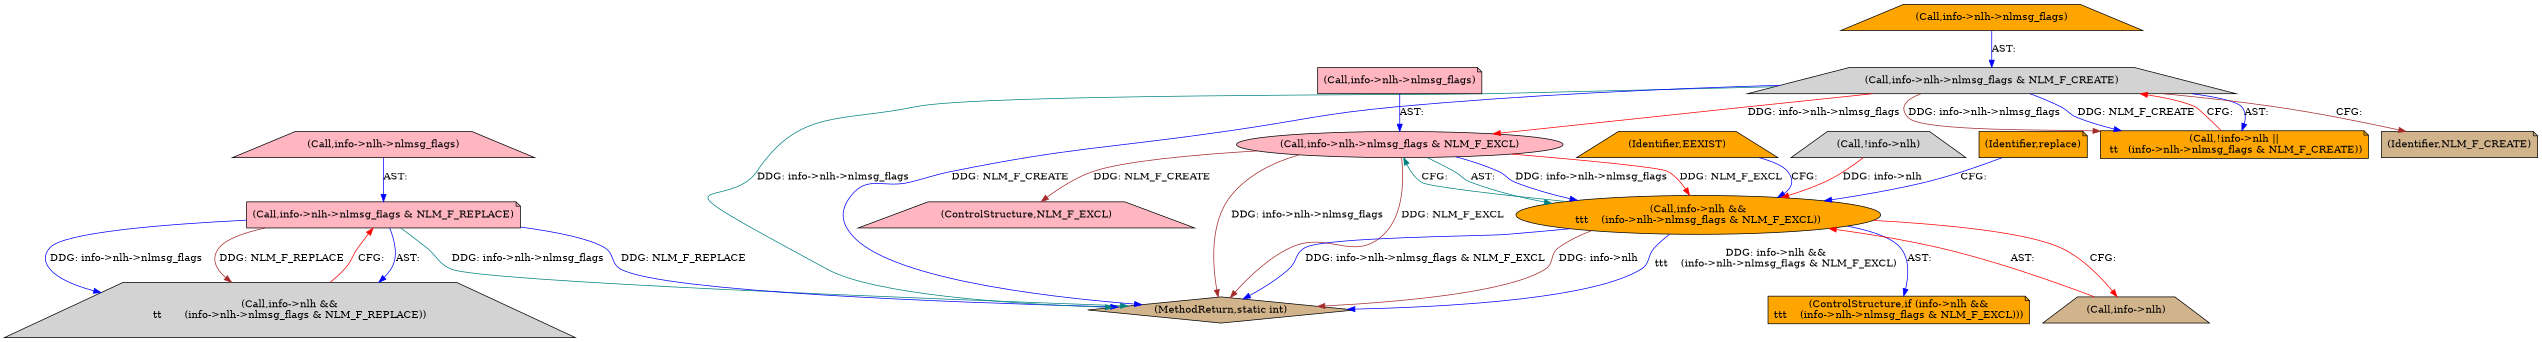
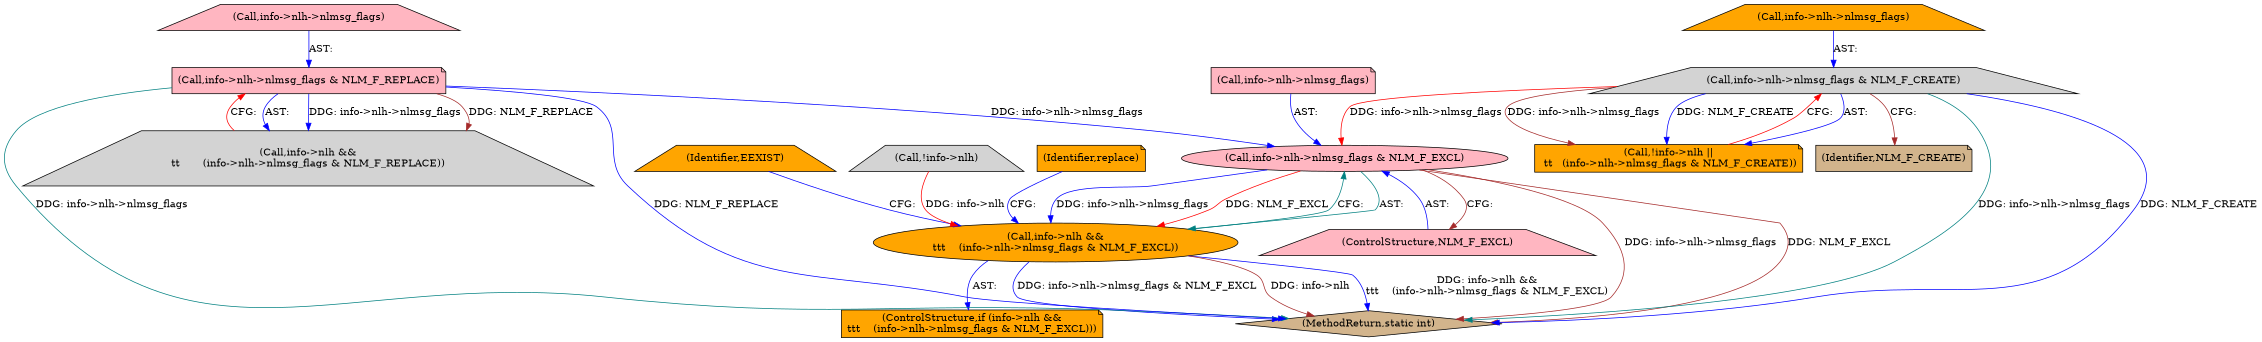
none -> (857, 107)
(1152, 177) -> (1482, 204)
none -> (1417, 196)
(2126, 310) -> none
